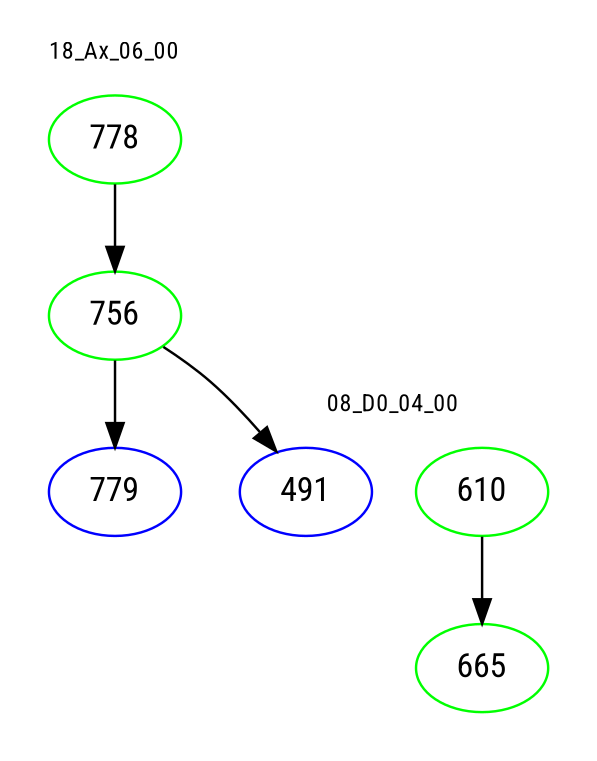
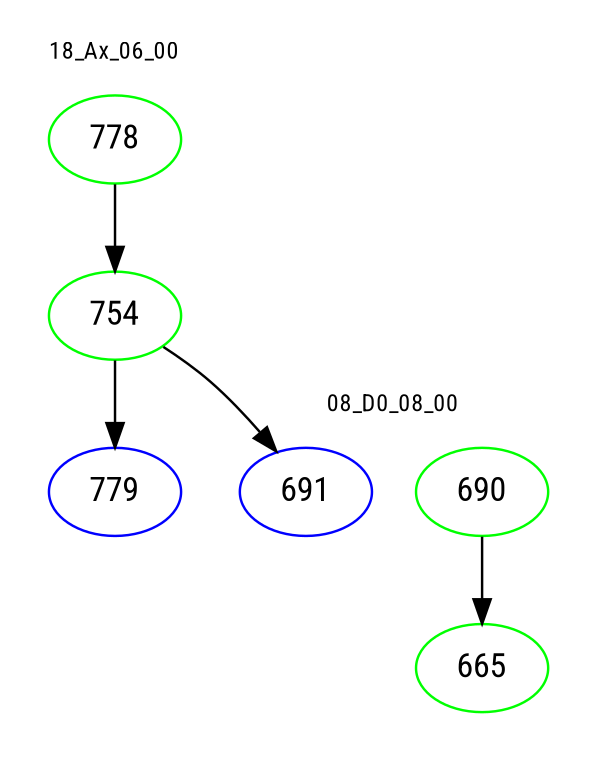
(115, 316) -> (115, 316)
(394, 405) -> (394, 405)
(306, 492) -> (306, 492)
(482, 492) -> (482, 492)
